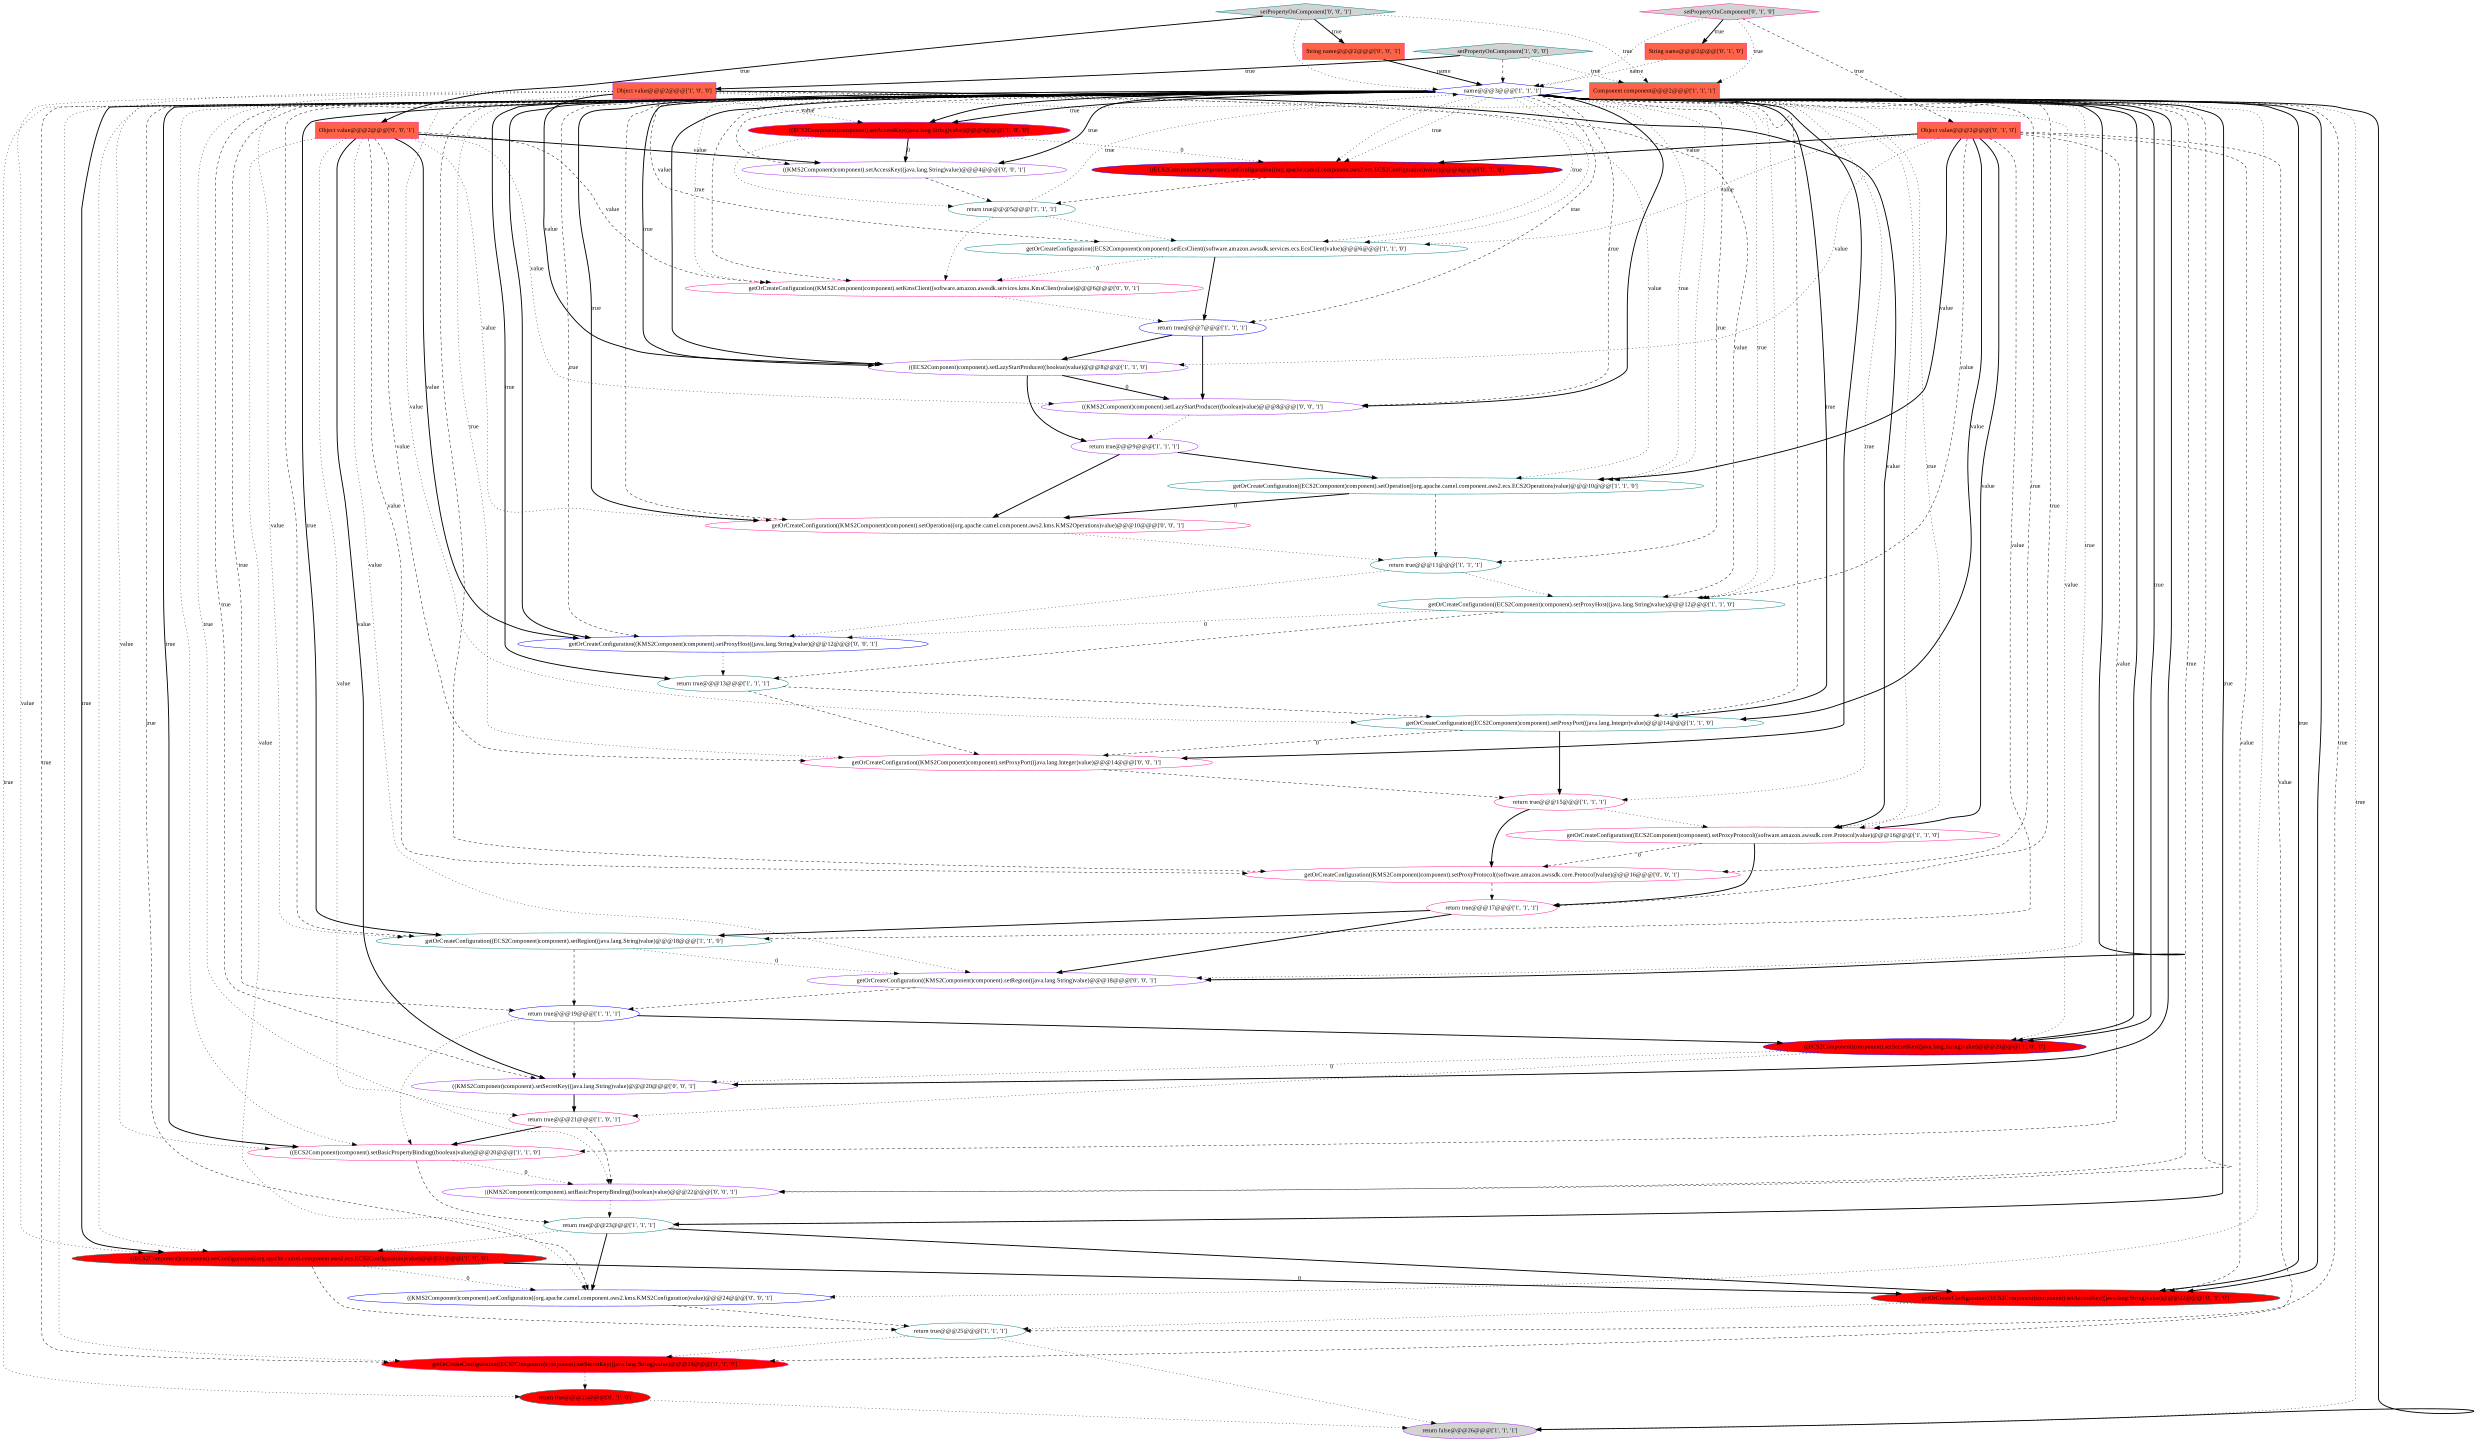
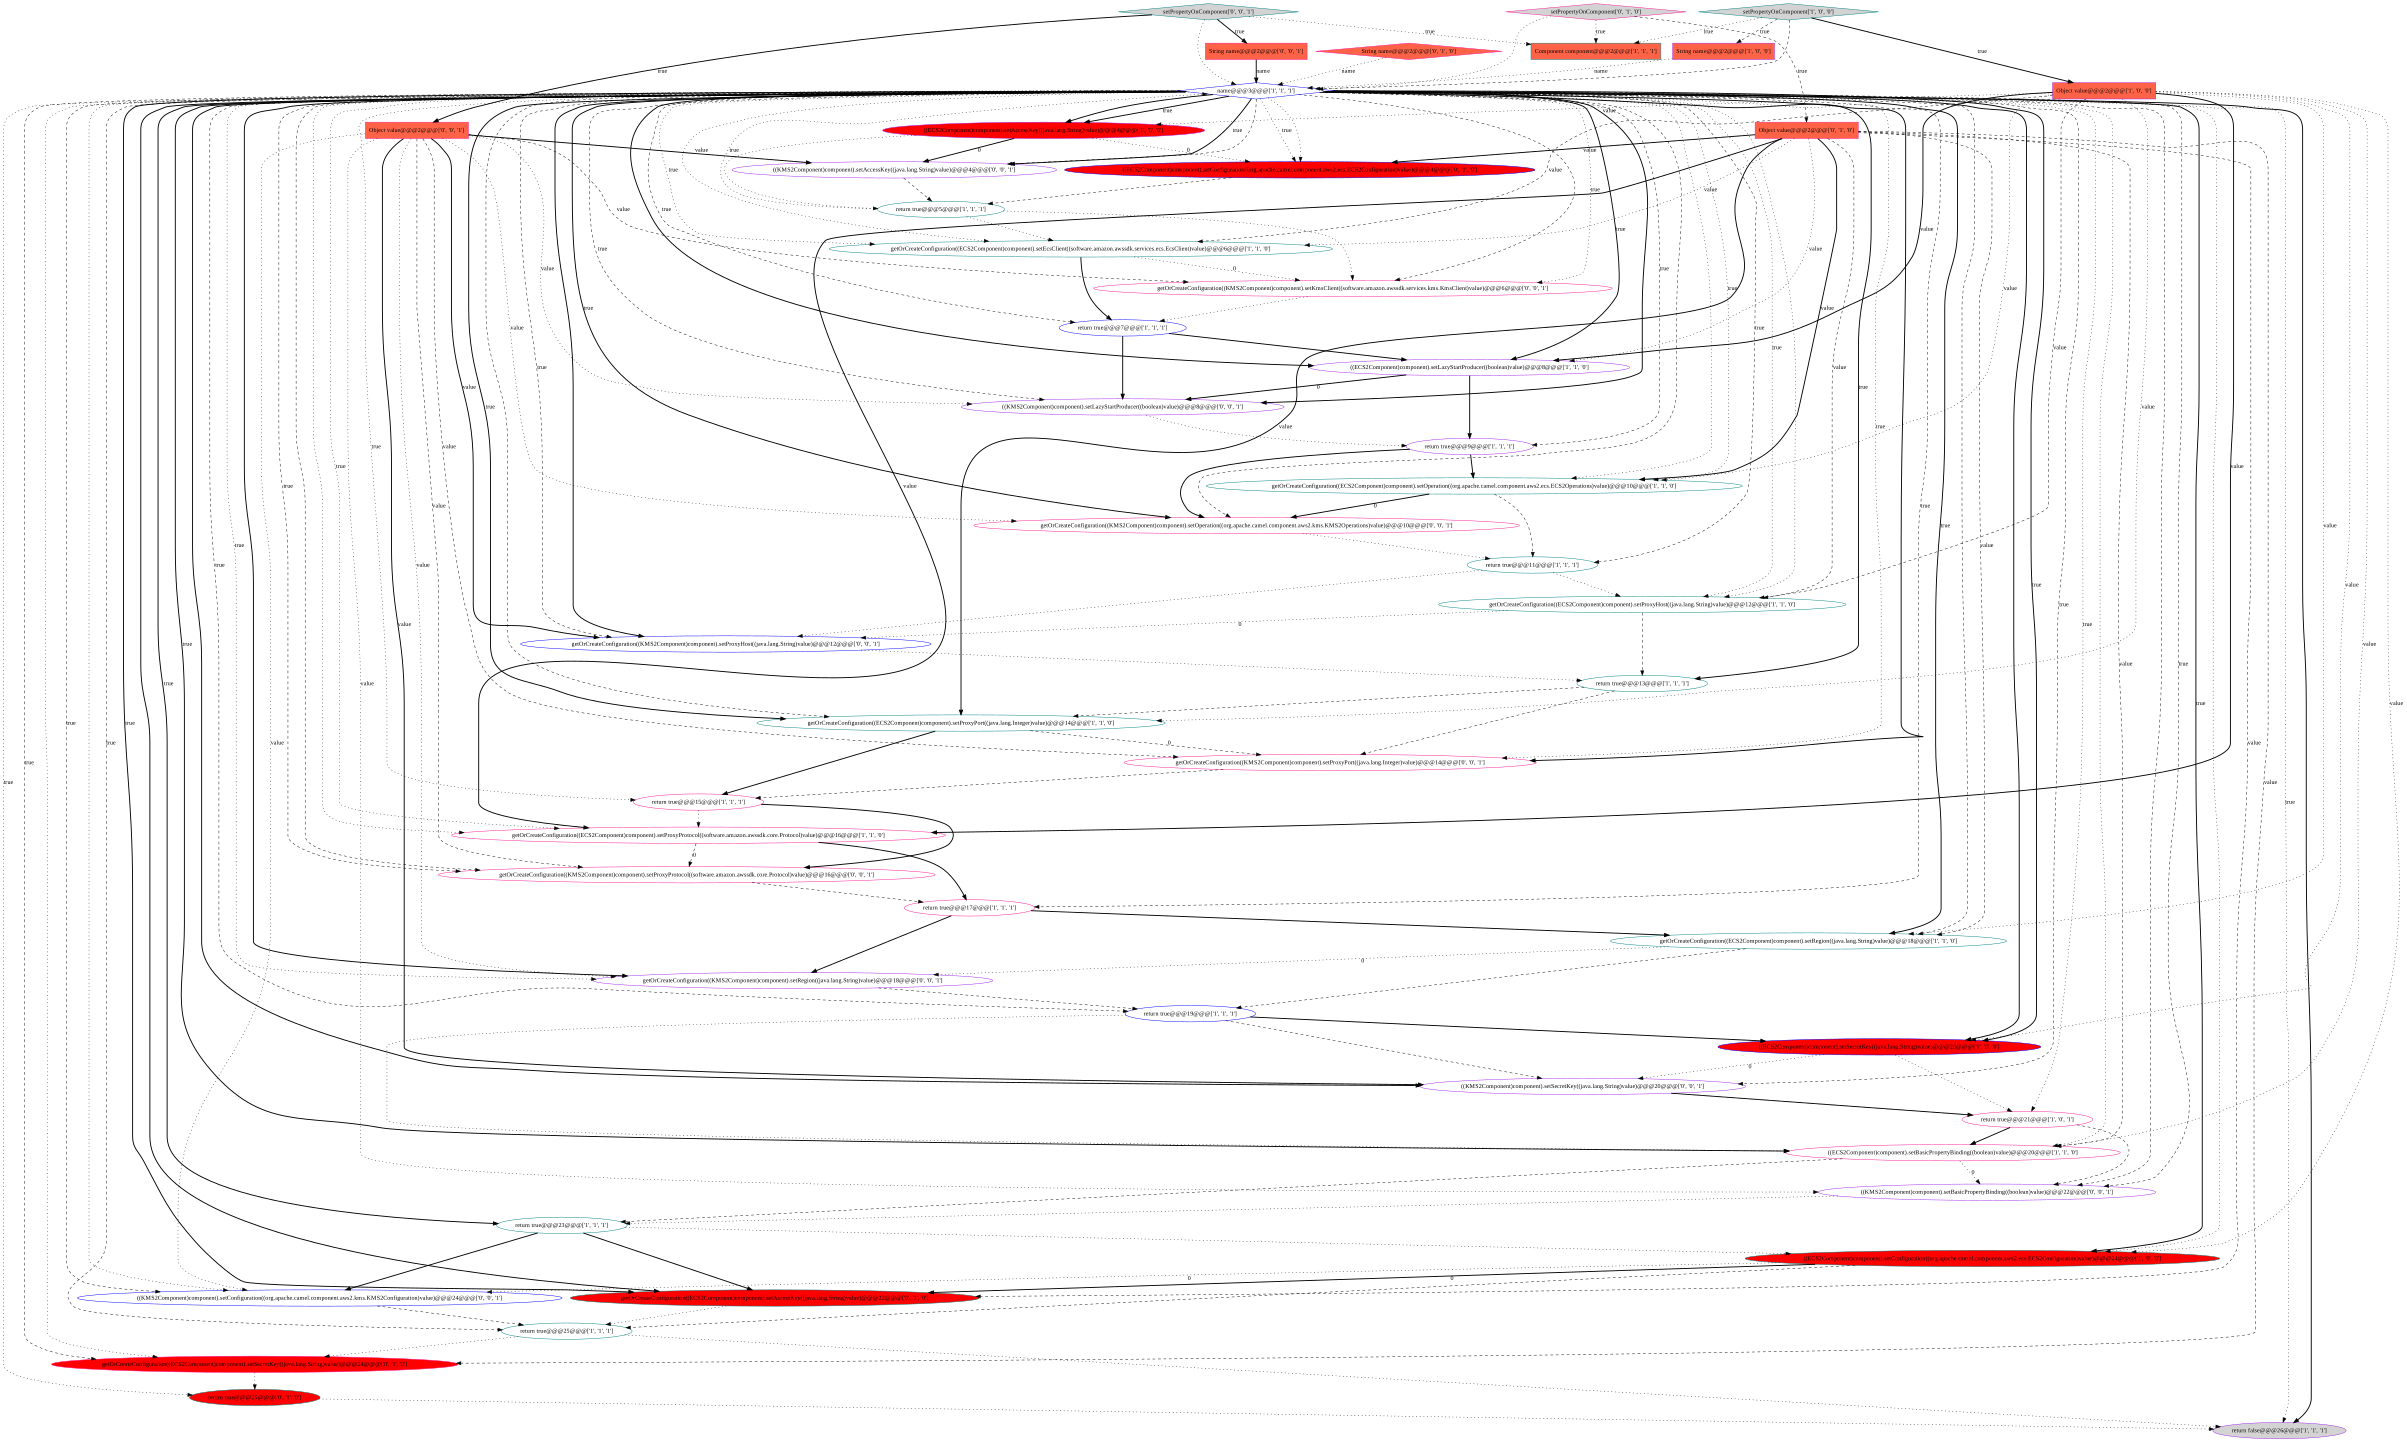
(1714, 30) -> none
(1696, 51) -> (1409, 51)
none -> (1724, 51)
none -> (1652, 172)
